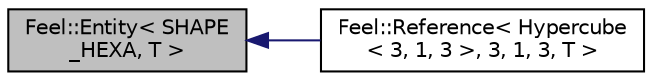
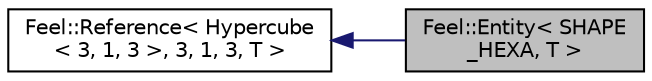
(294, 40) -> (379, 40)
